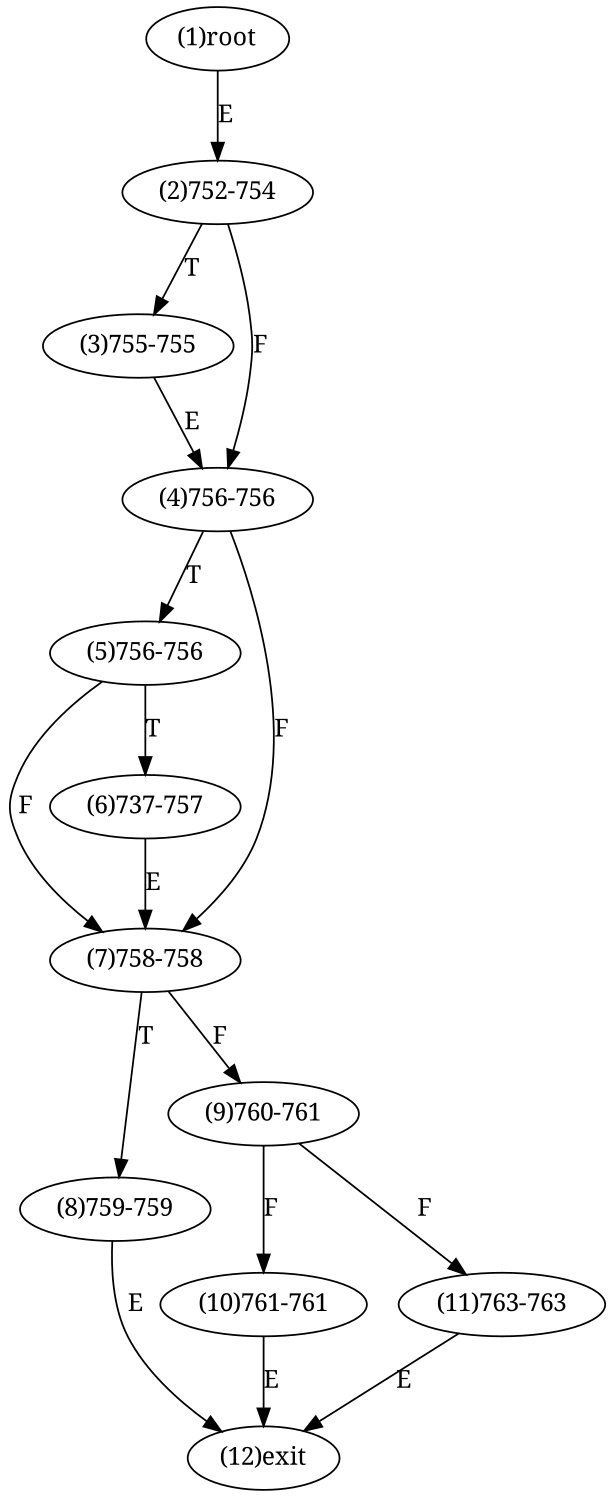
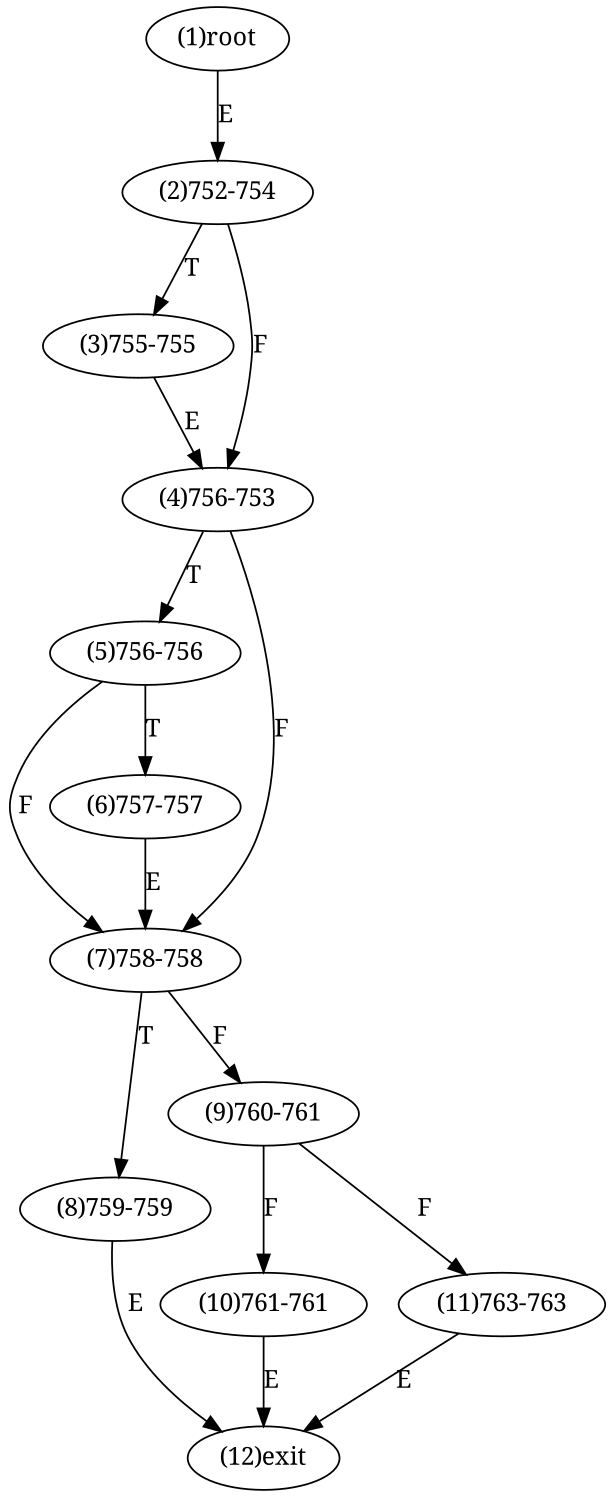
(218, 500) -> (218, 500)
(145, 807) -> (145, 807)
